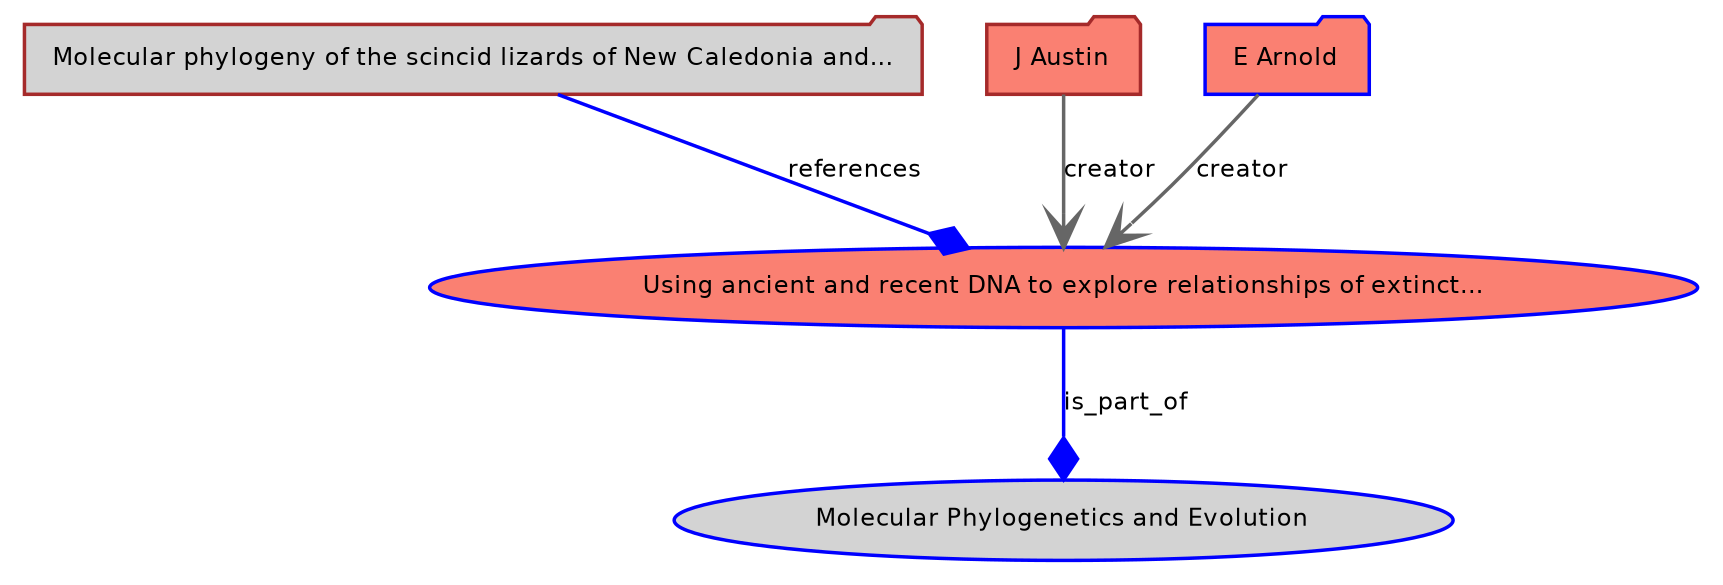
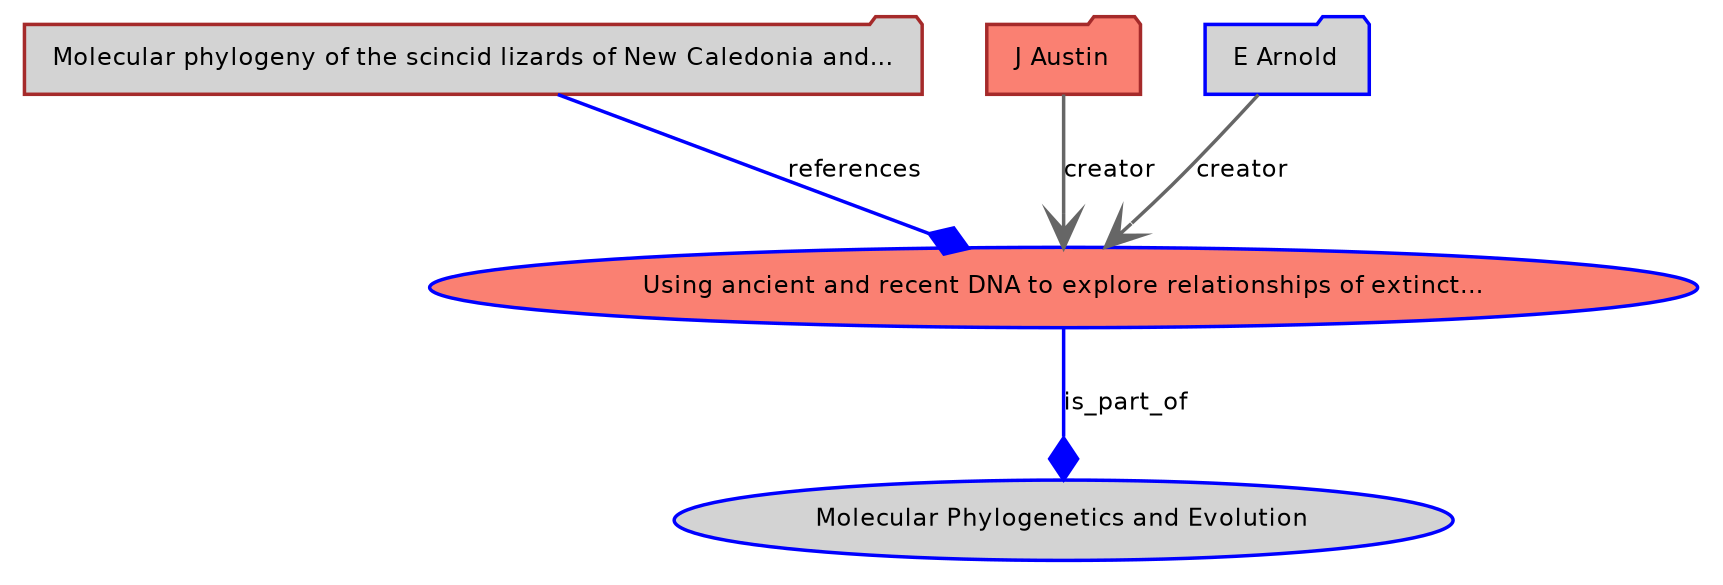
(1287, 59) -> (1287, 59)
